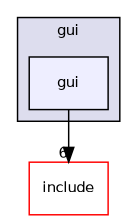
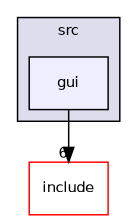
(69, 31) -> (69, 31)
